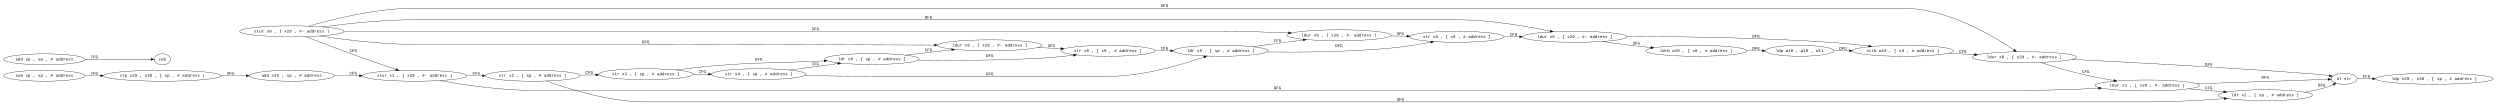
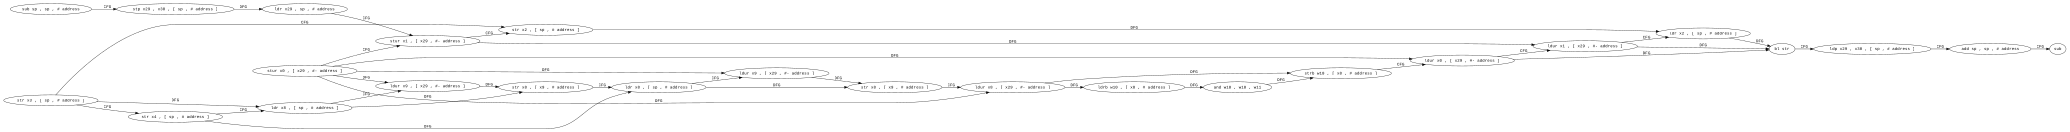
none -> (1939, 49)
(1800, 51) -> (1238, 87)
(588, 75) -> (267, 25)
(292, 76) -> (305, 9)
